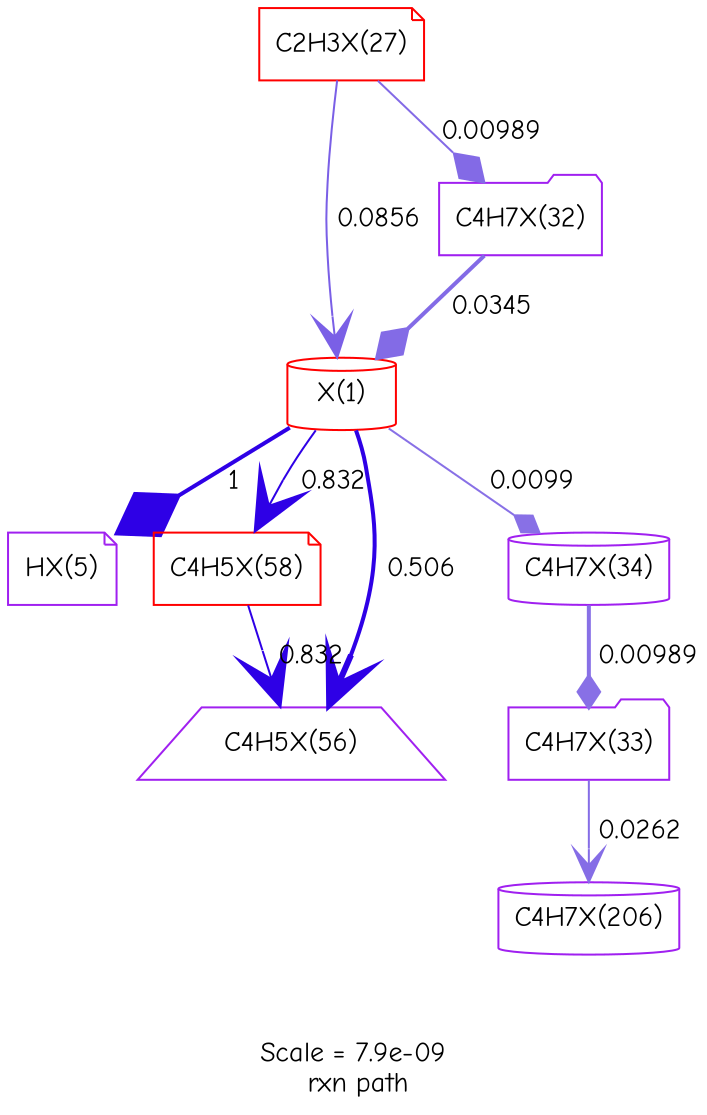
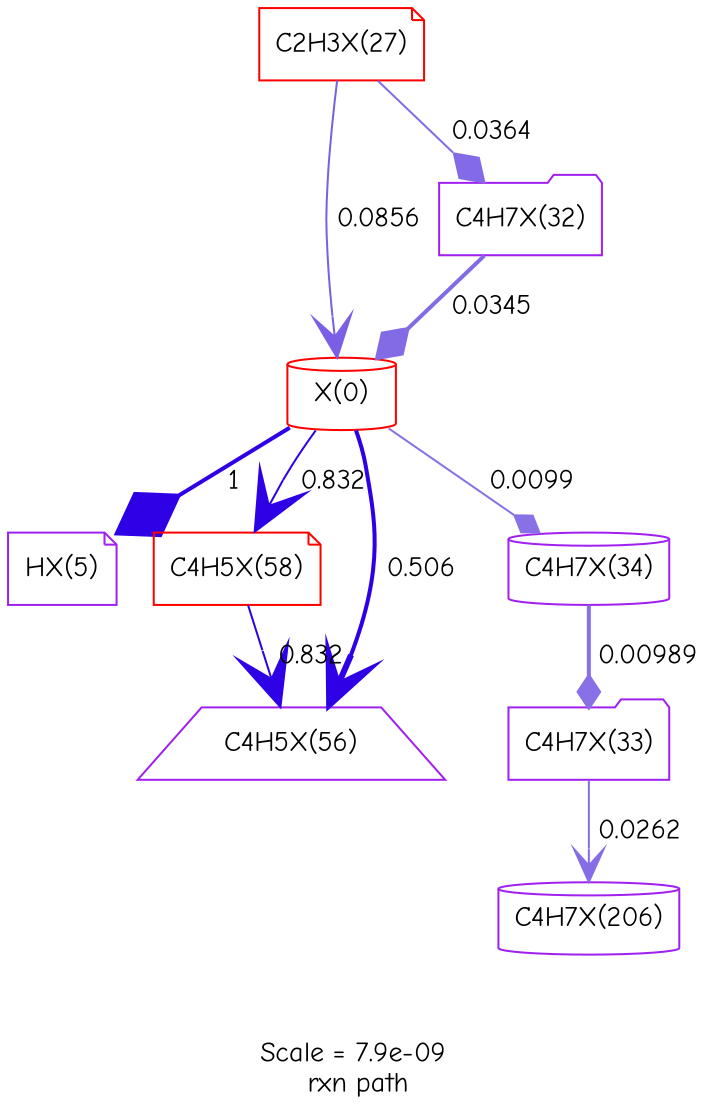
(487, 132) -> (487, 132)
(342, 394) -> (342, 394)
